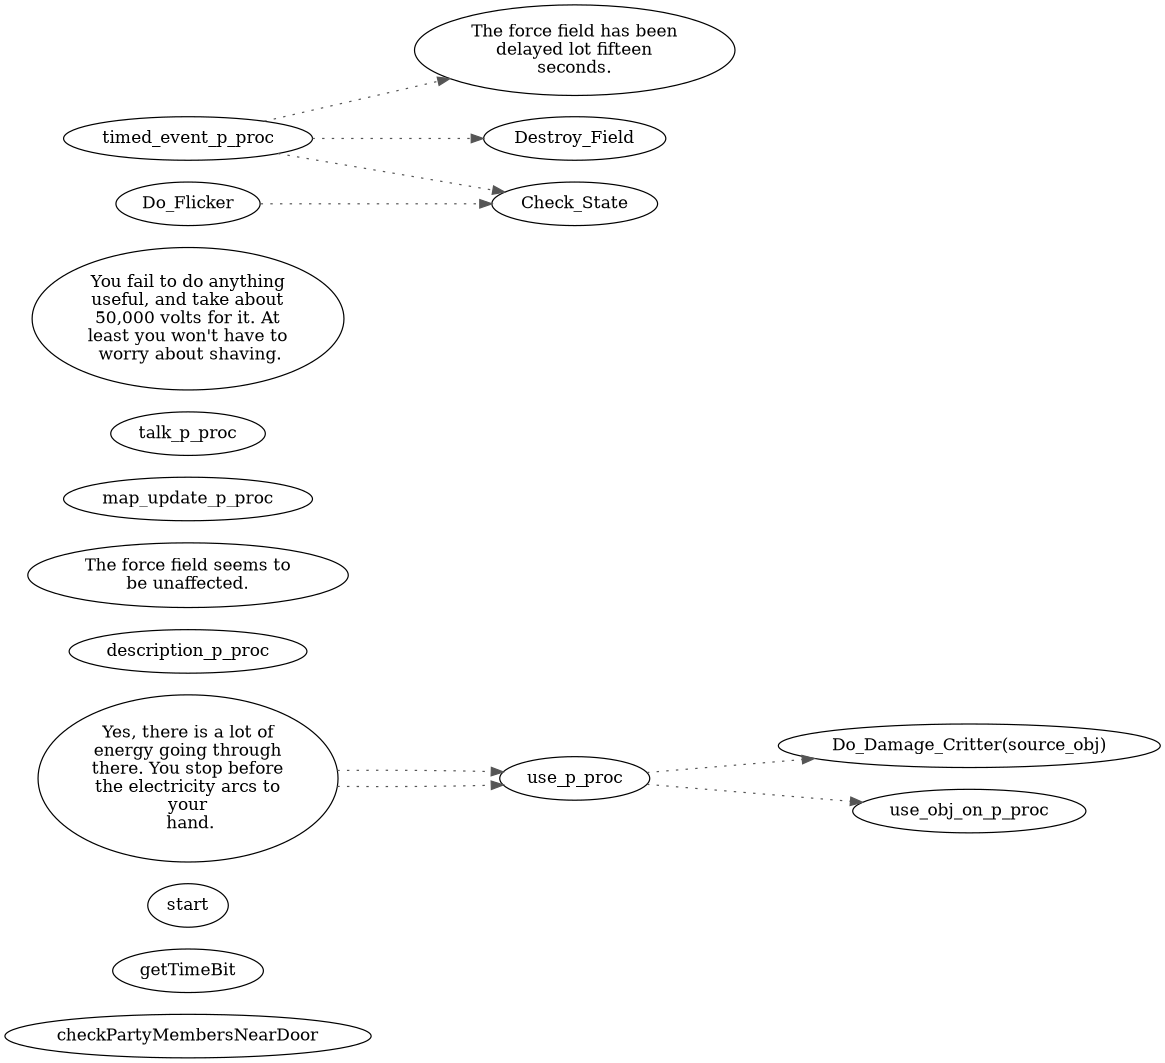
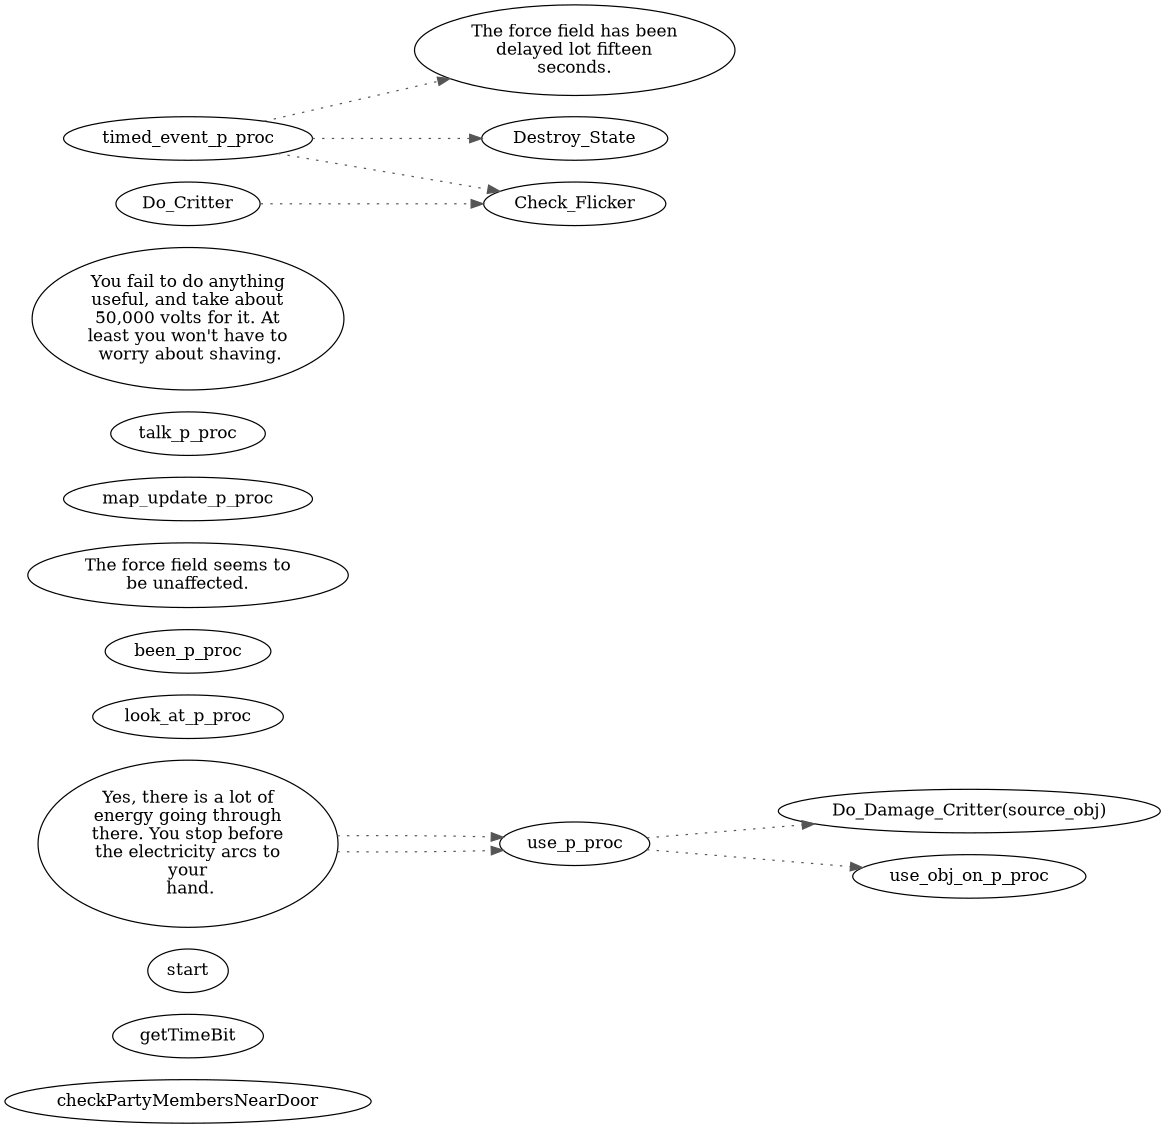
(575, 138) -> (575, 138)
(188, 204) -> (188, 204)
(575, 204) -> (575, 204)
(188, 651) -> (188, 651)
none -> (188, 717)
